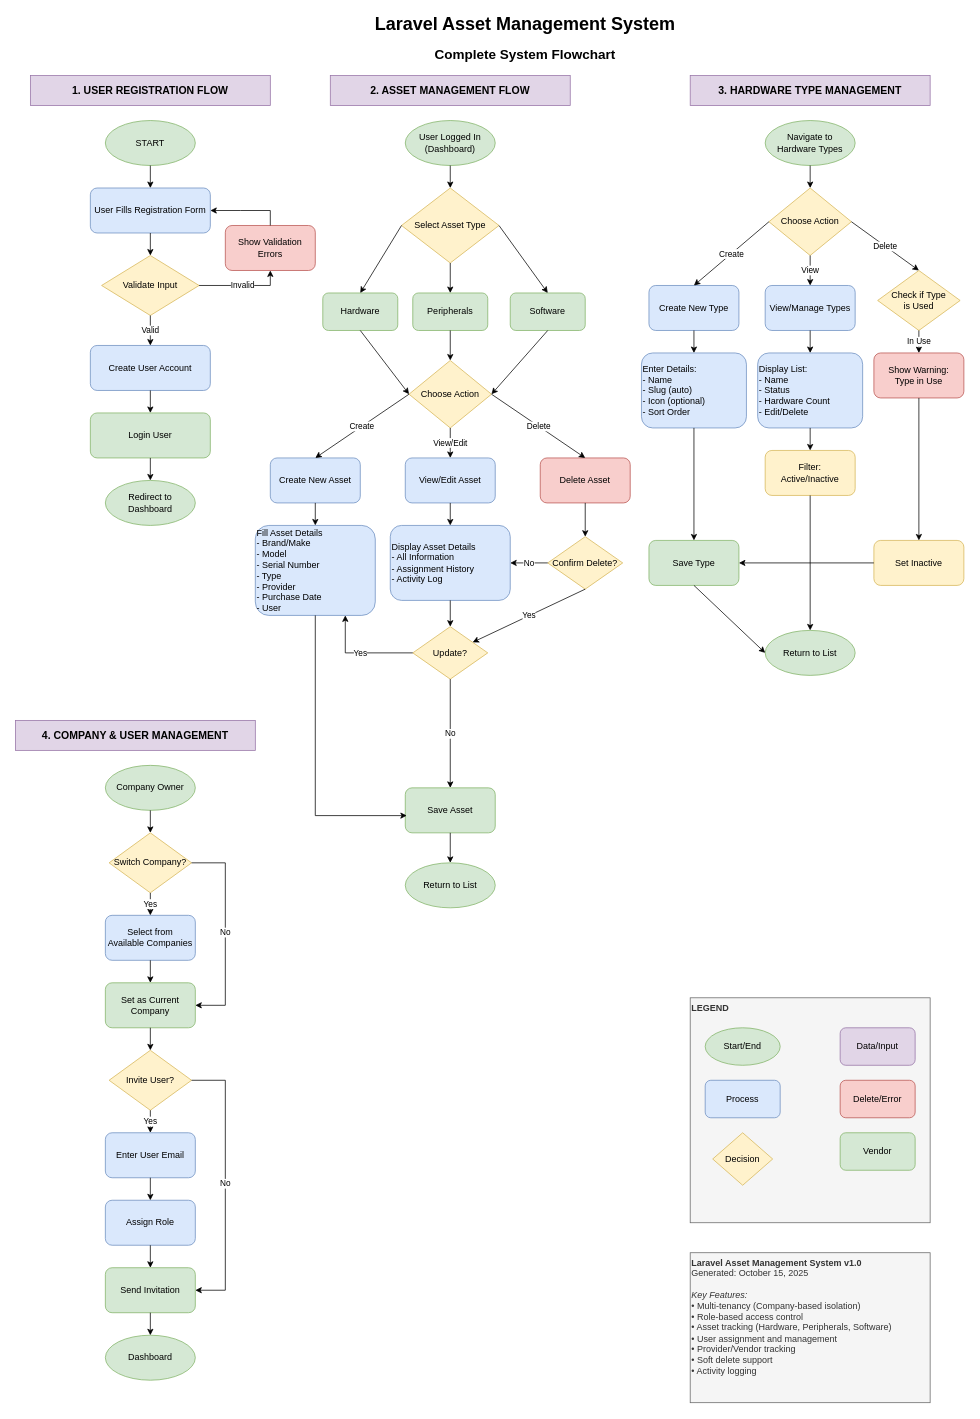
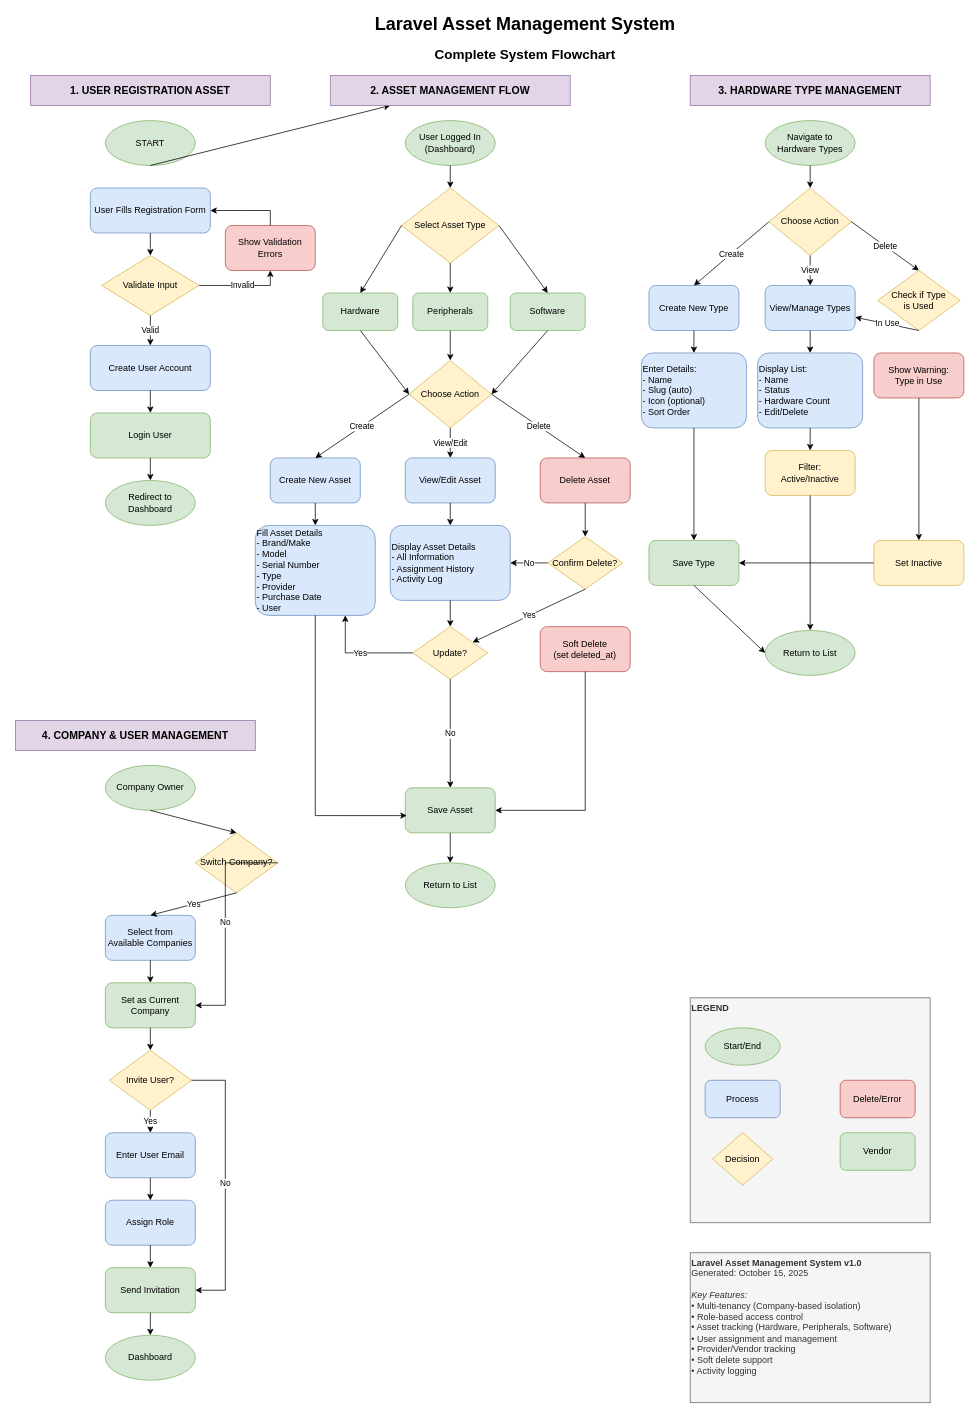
(150, 90) -> (150, 90)
(150, 174) -> (268, 136)
(919, 339) -> (890, 324)
none -> (585, 649)
none -> (585, 783)
(150, 863) -> (237, 863)
(878, 1047) -> none
